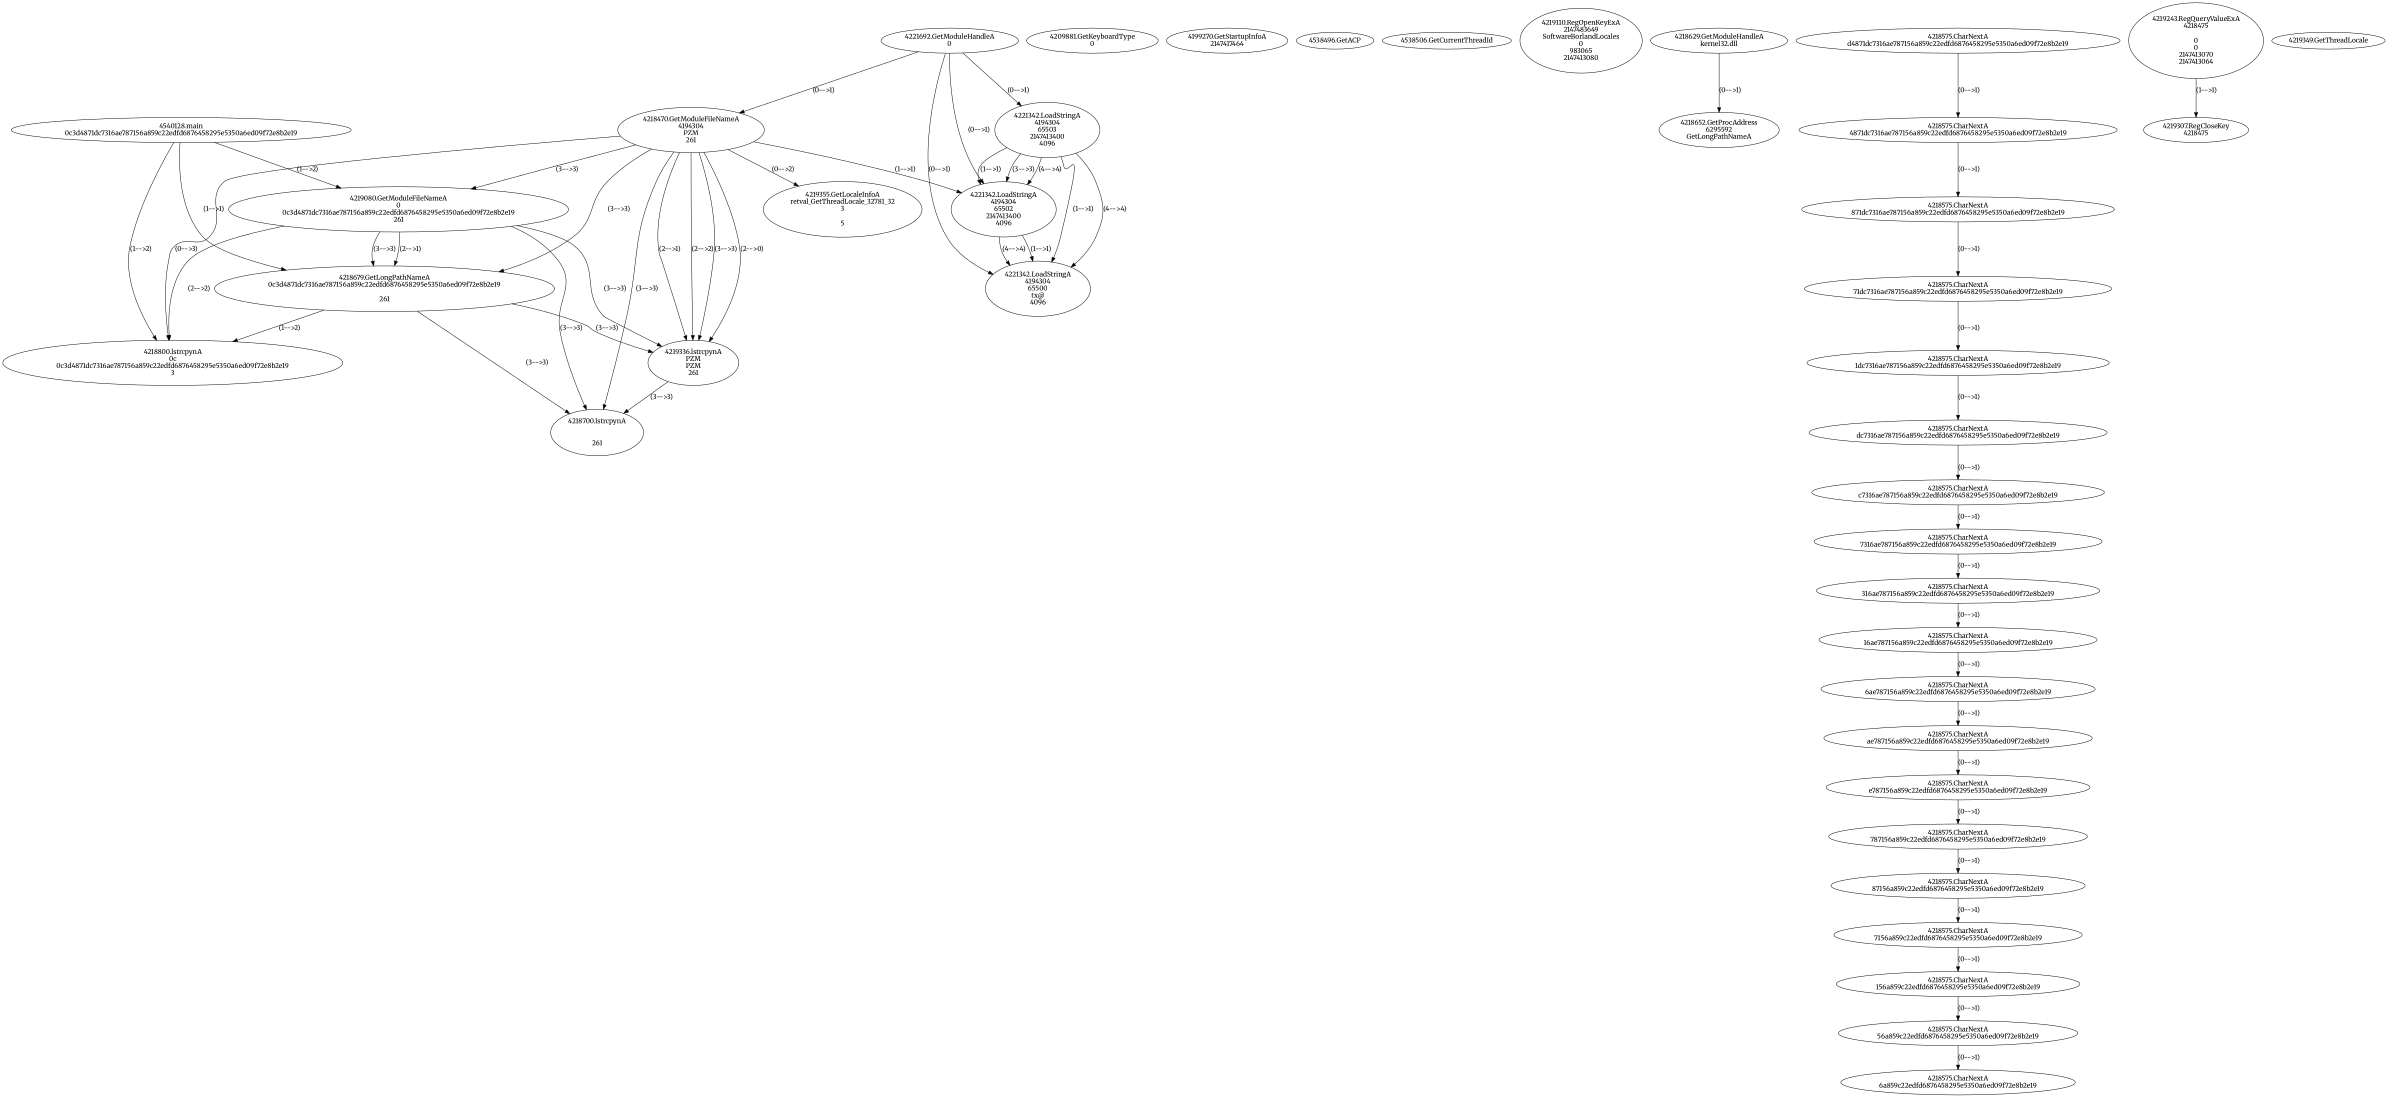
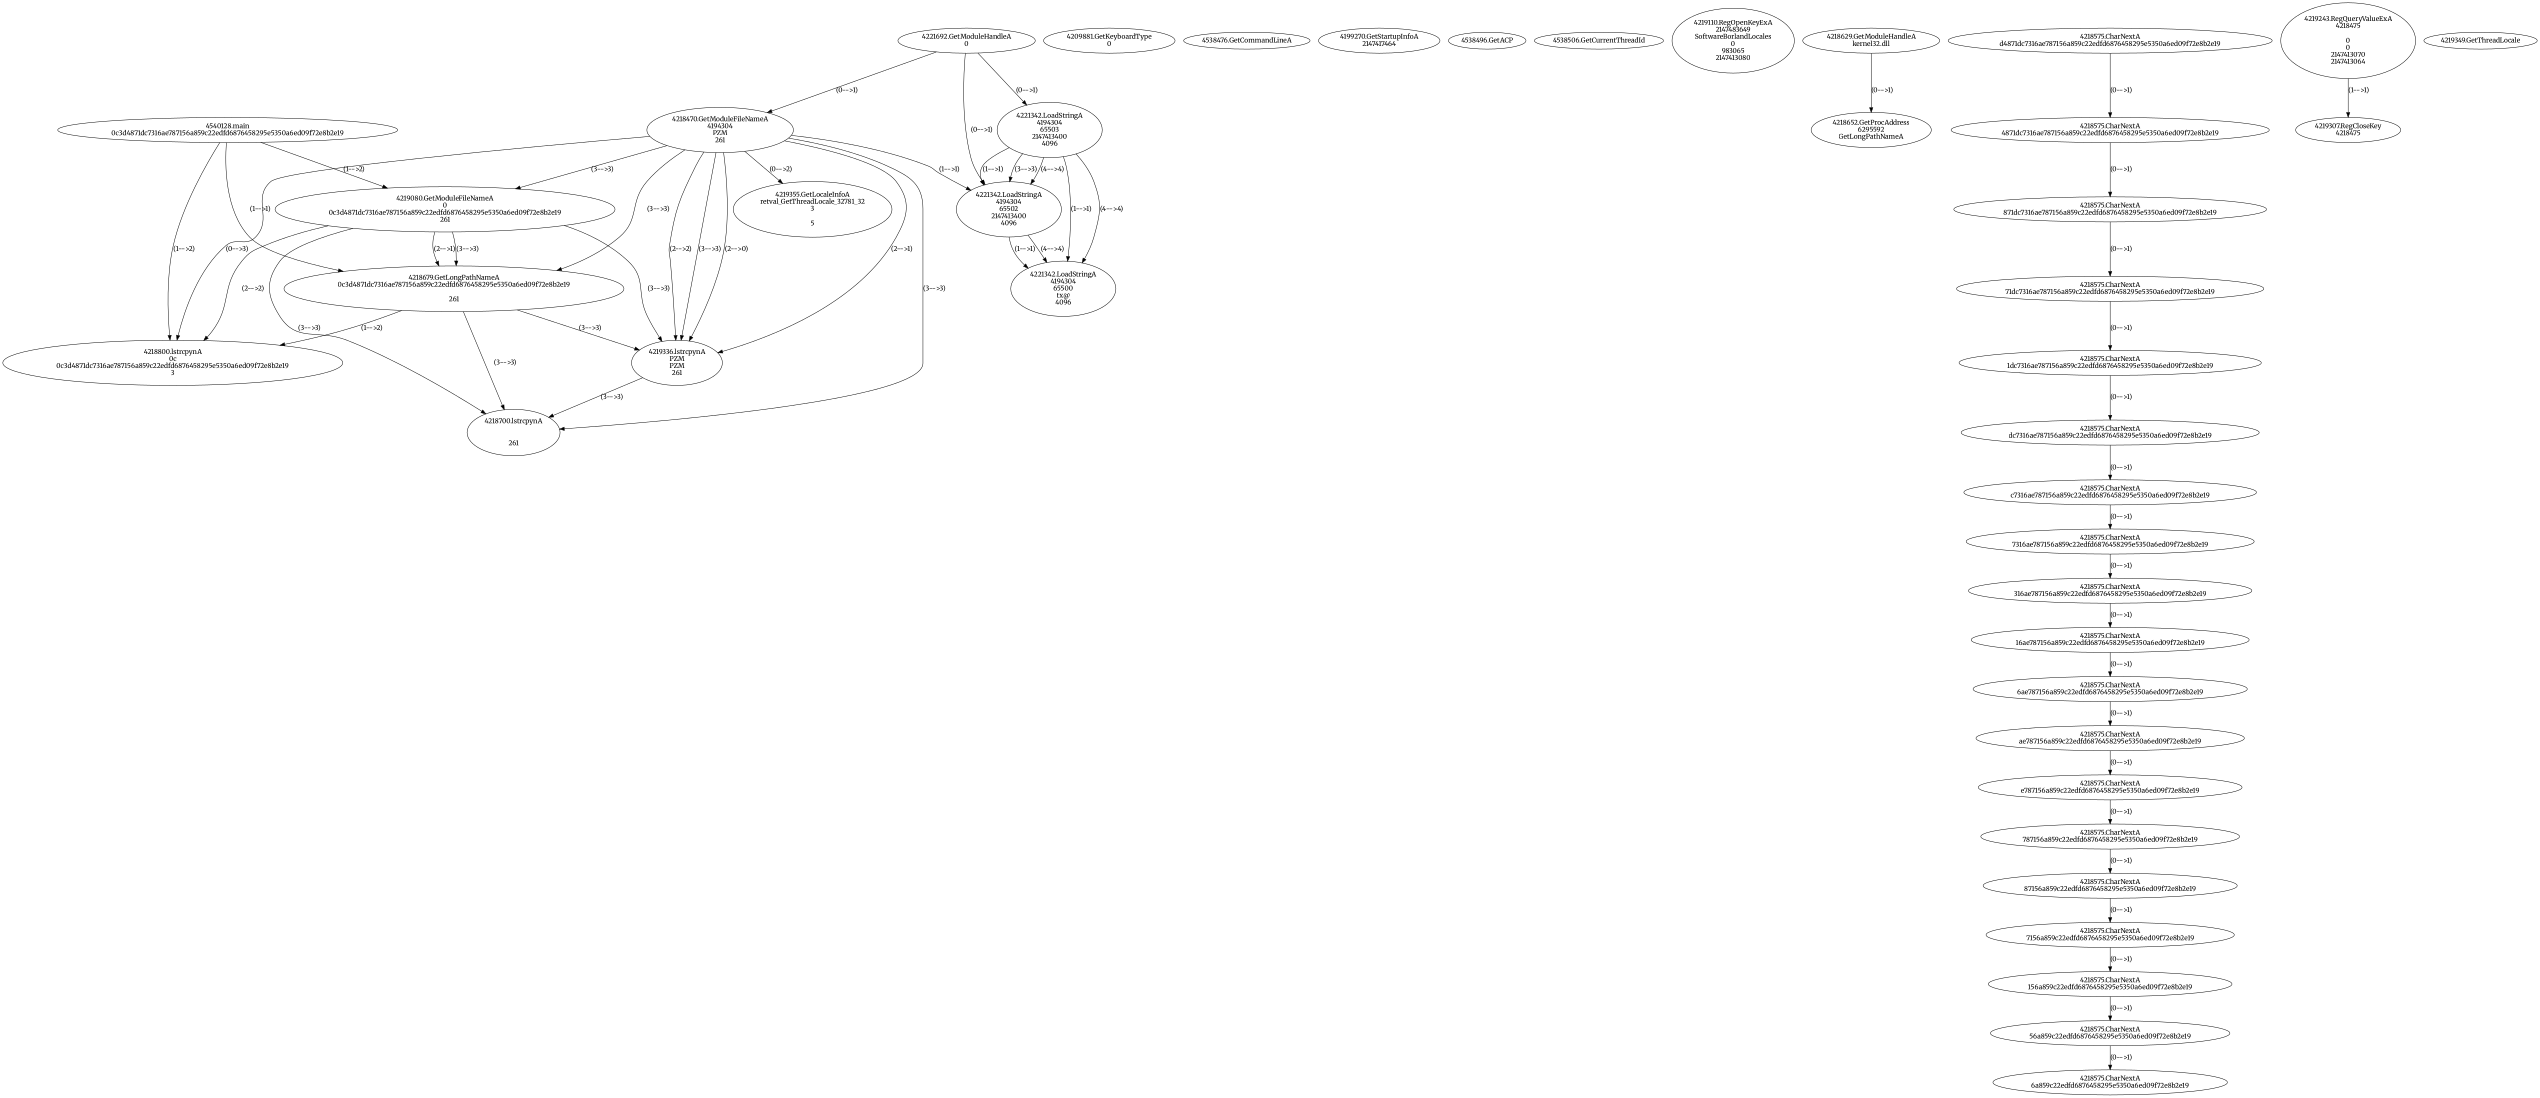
none -> (1247, 41)
(929, 174) -> none
